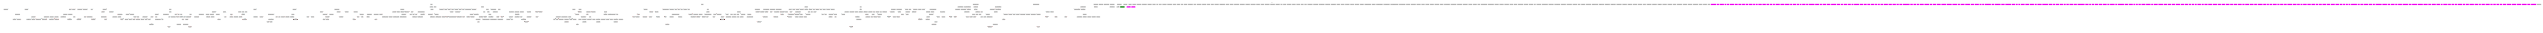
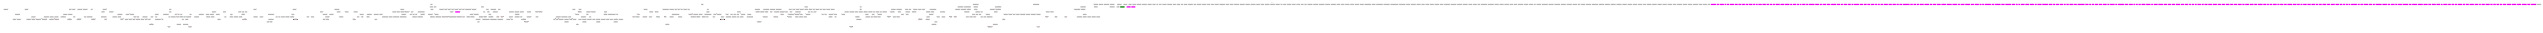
(458, 12) -> (458, 12)
